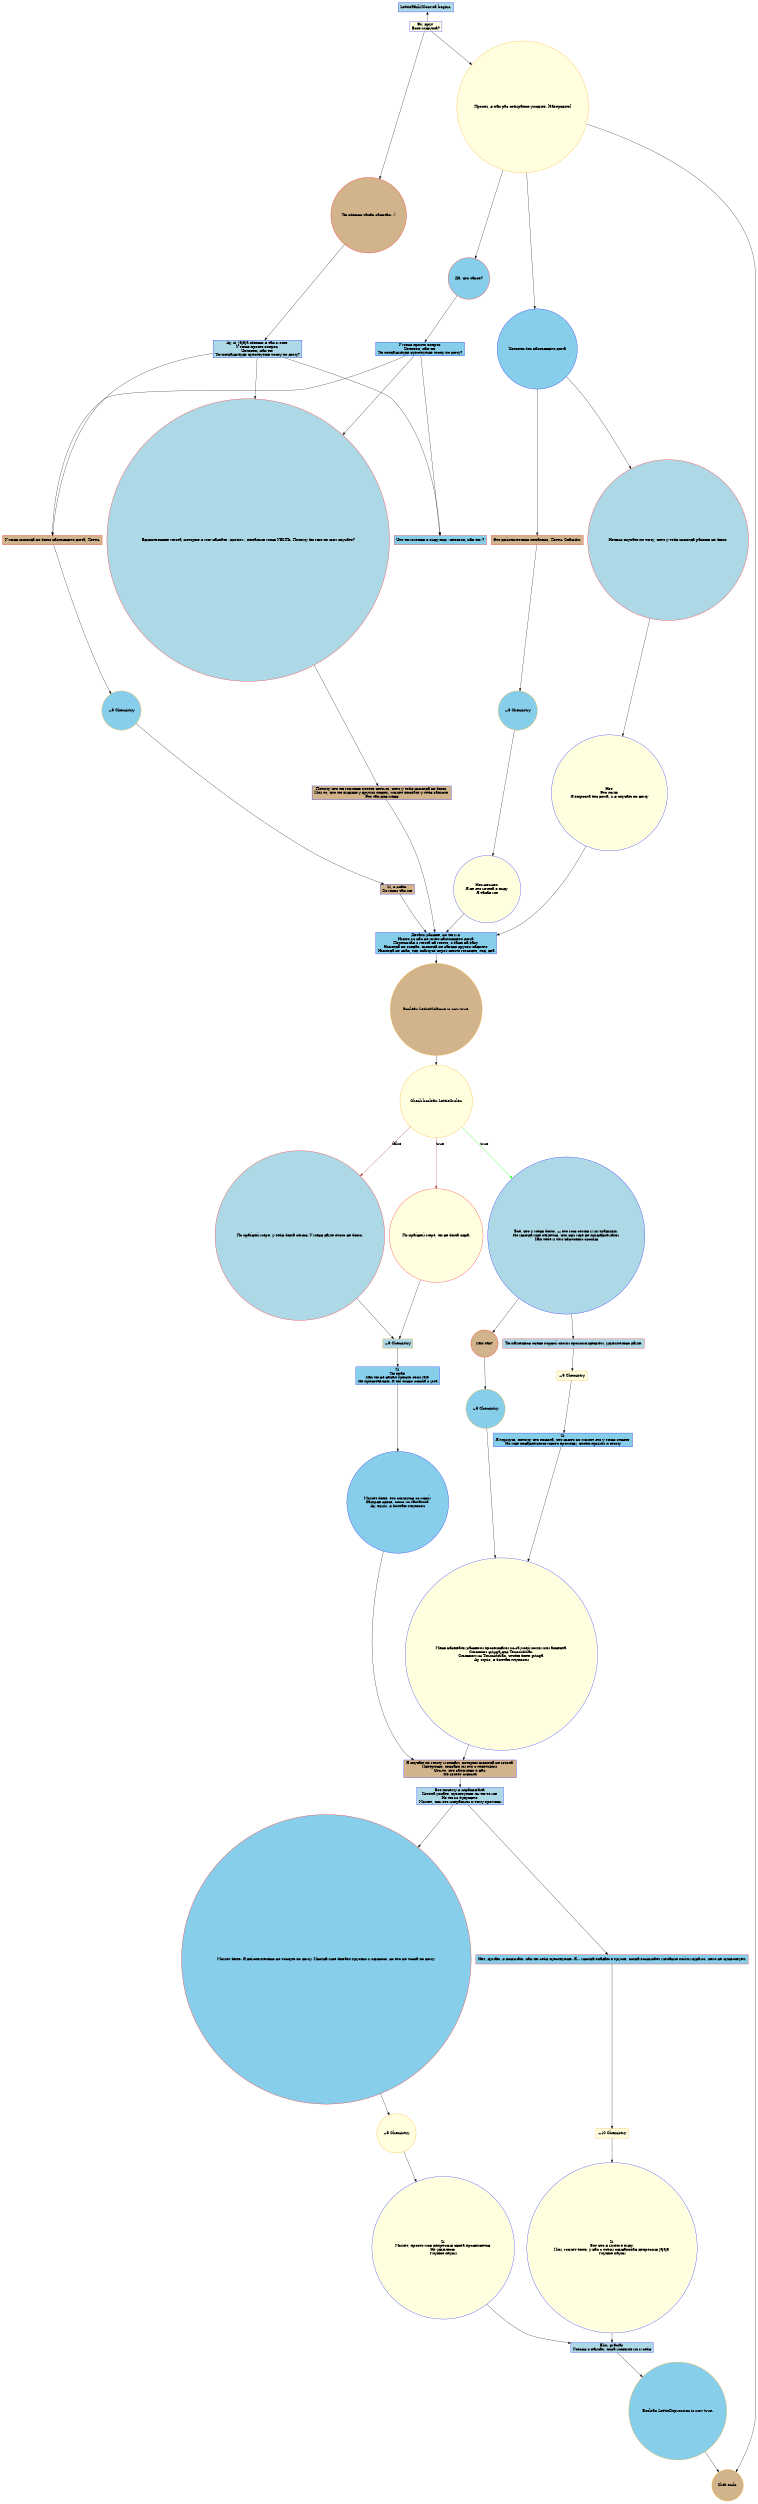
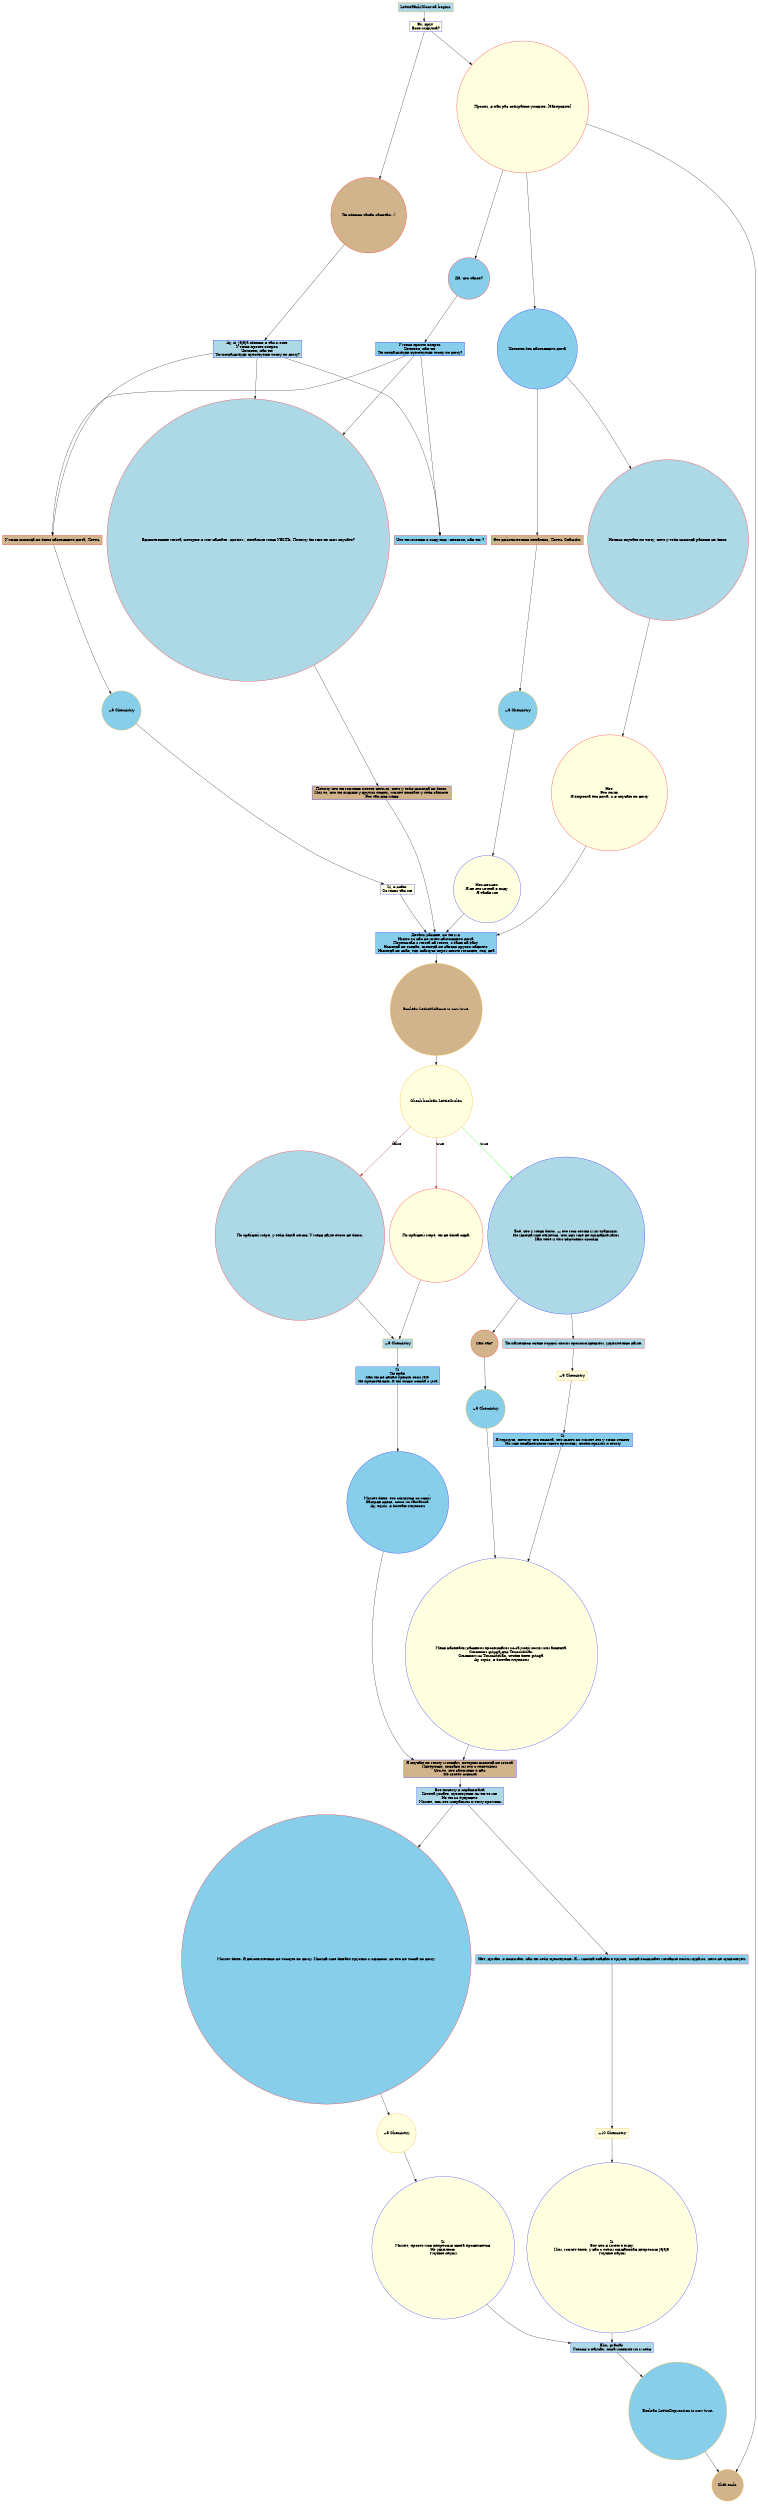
(426, 7) -> (426, 7)
(428, 18) -> (424, 15)
(523, 107) -> (523, 107)
(609, 793) -> (609, 793)
(397, 889) -> (397, 889)
